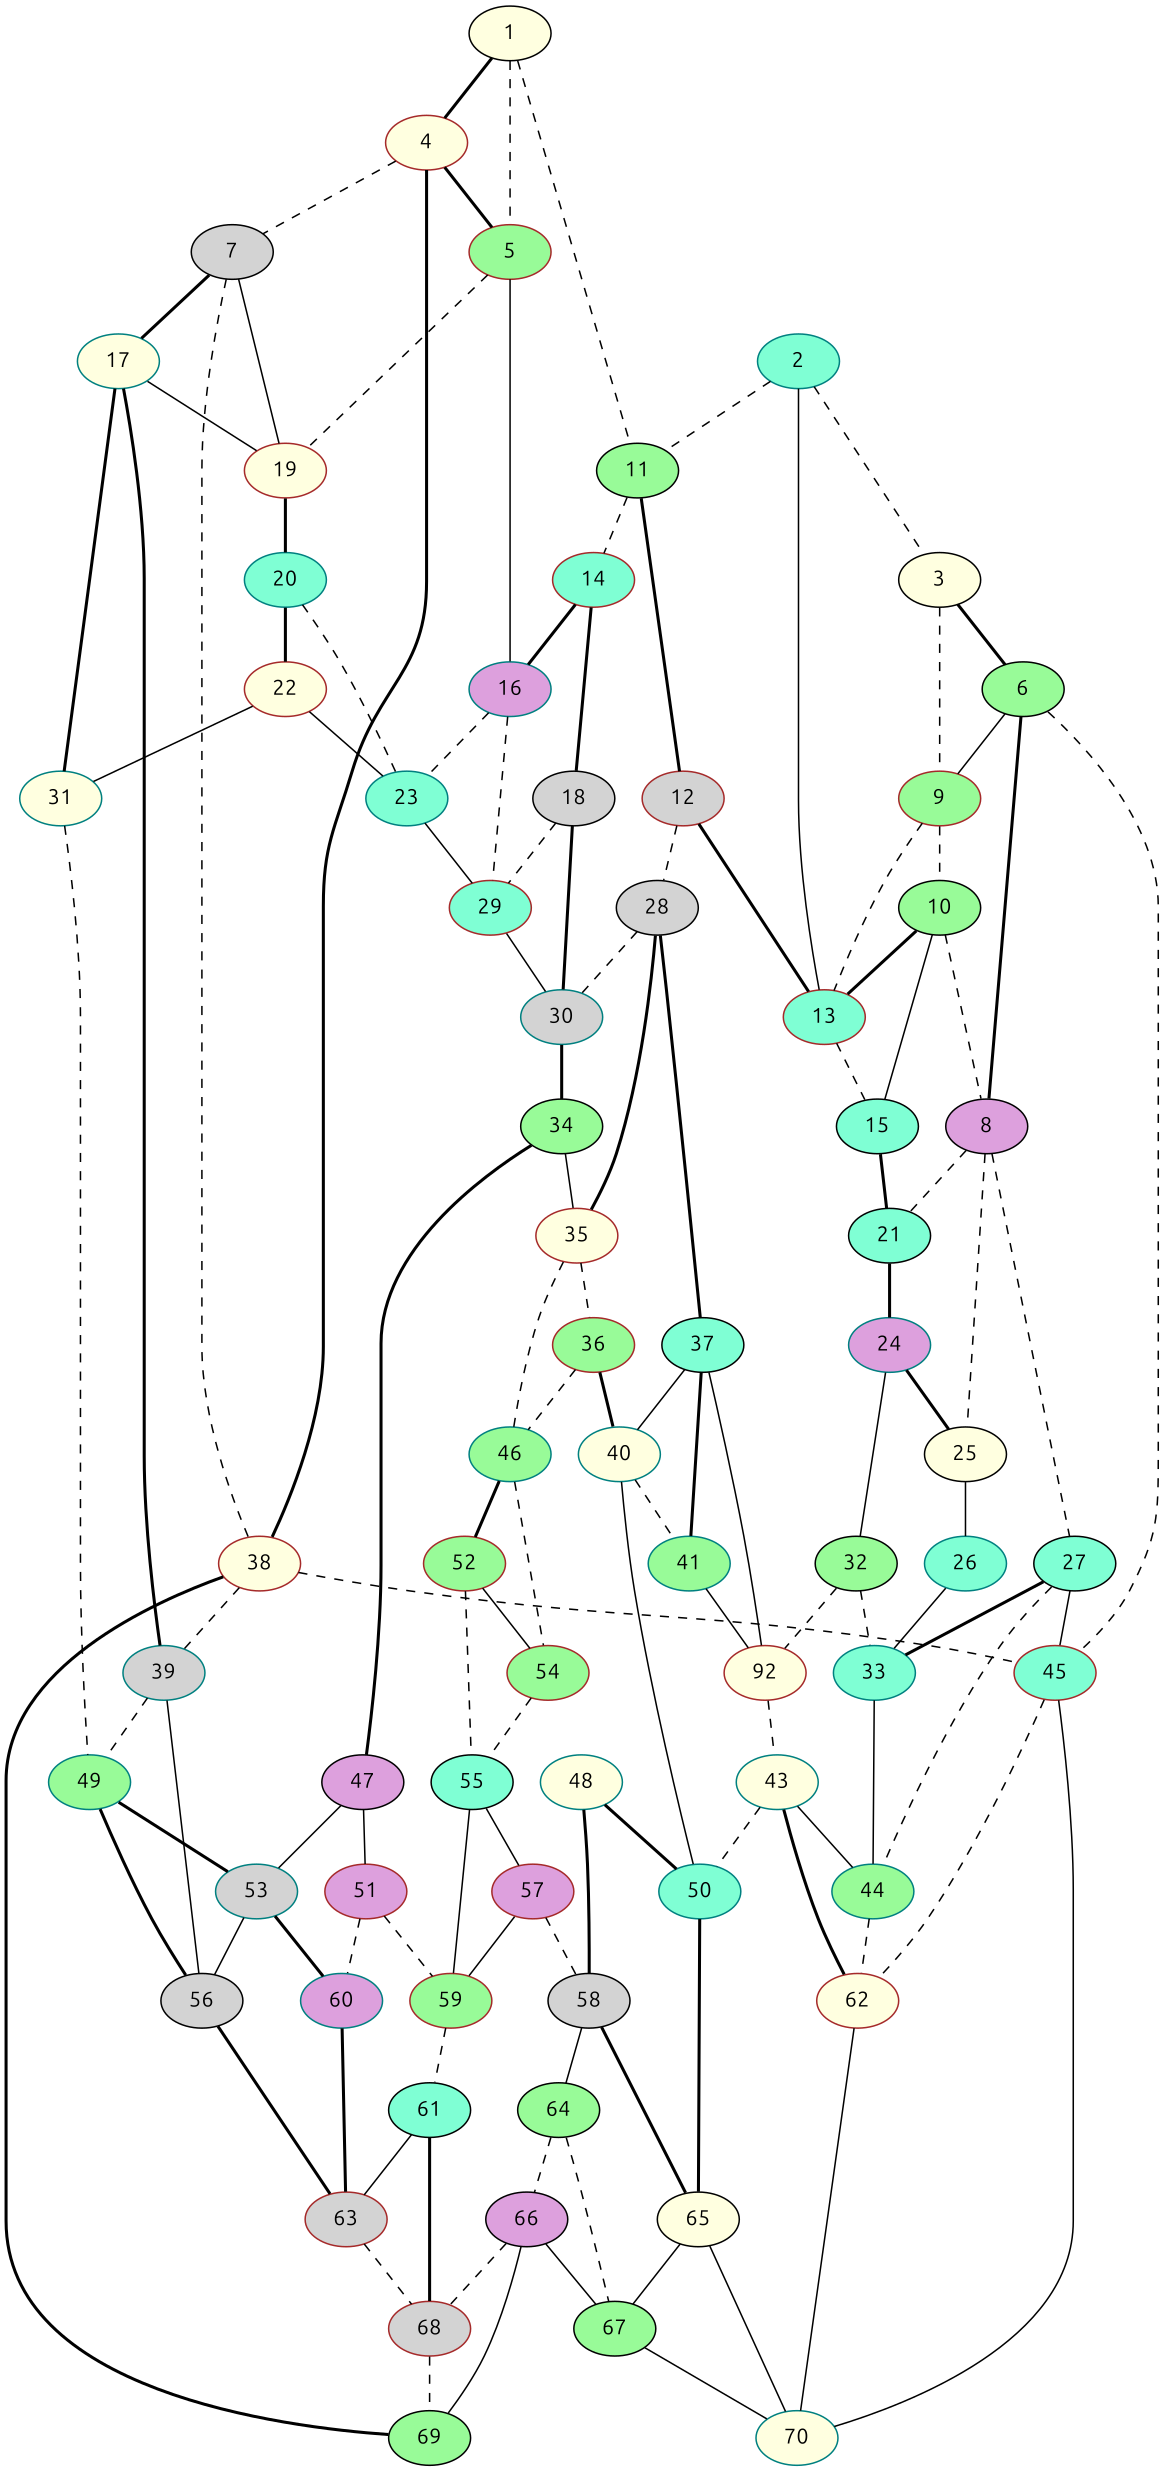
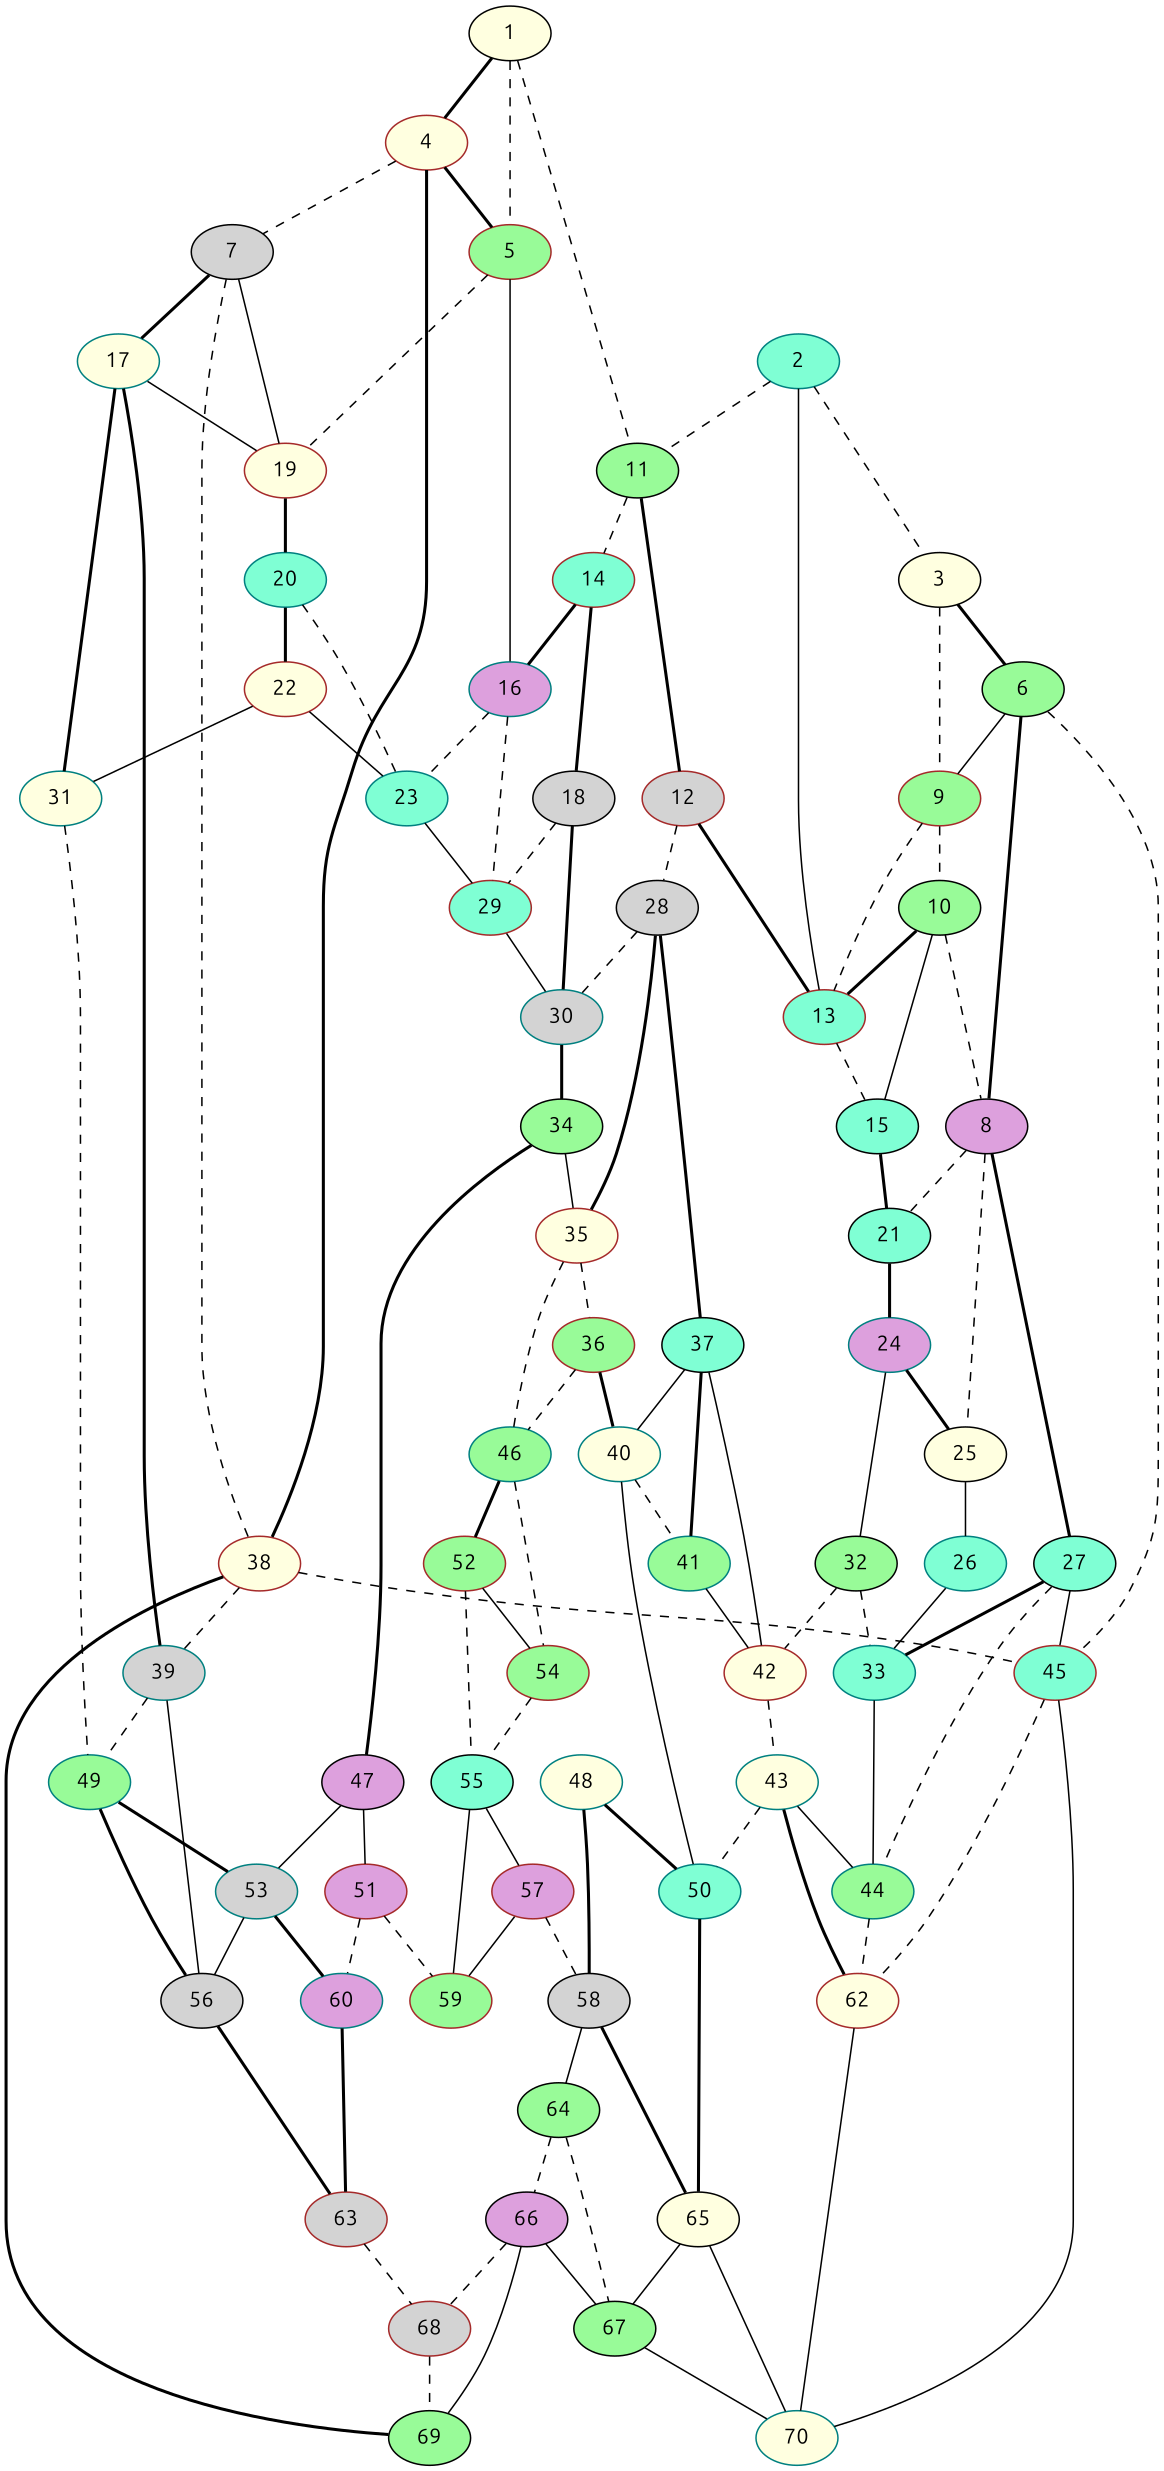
(1031, 1345) -> (1031, 1345)
(765, 1673) -> (765, 1673)
(430, 2110) -> none
